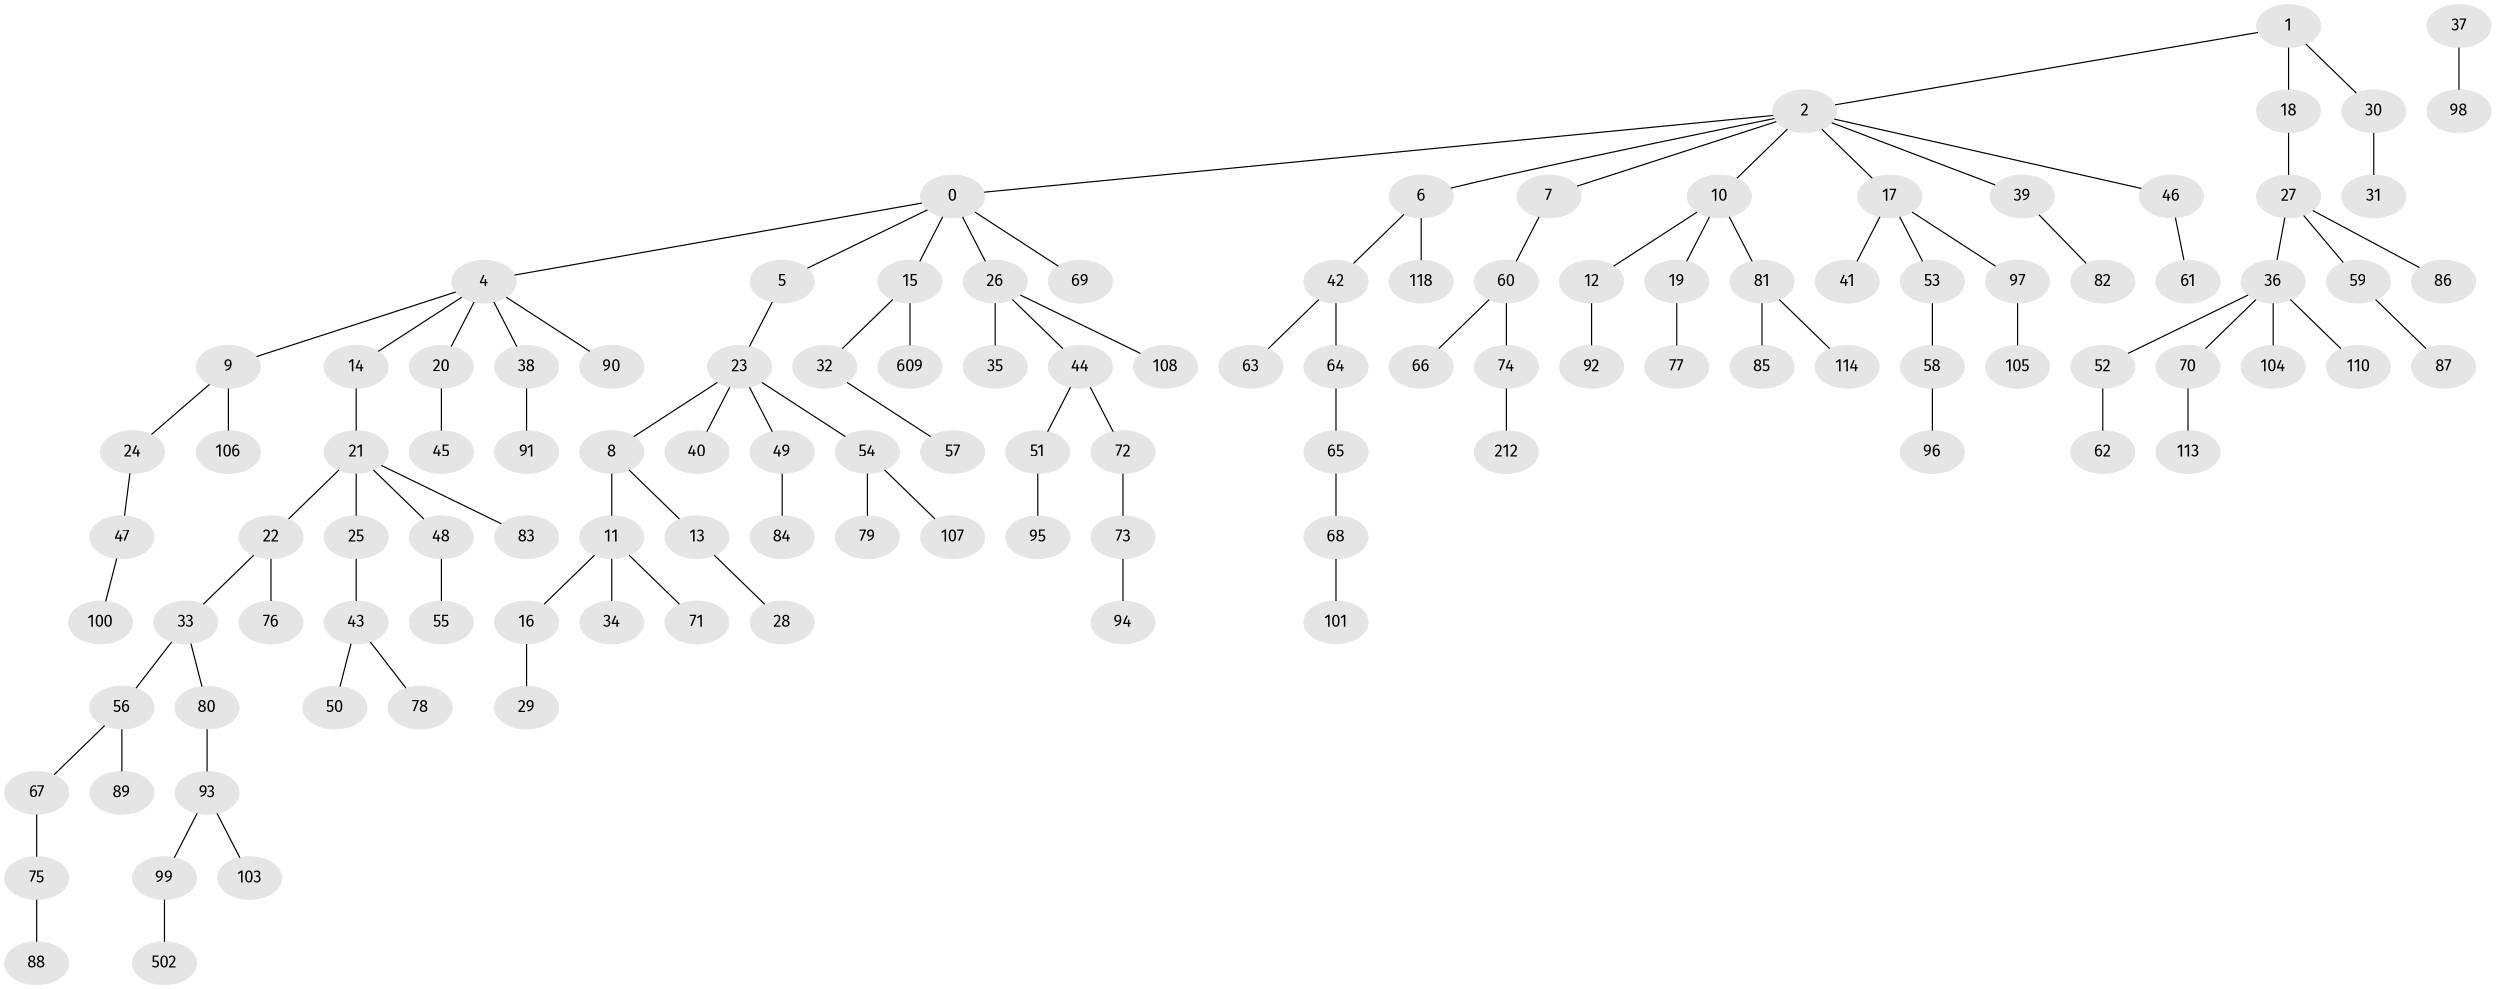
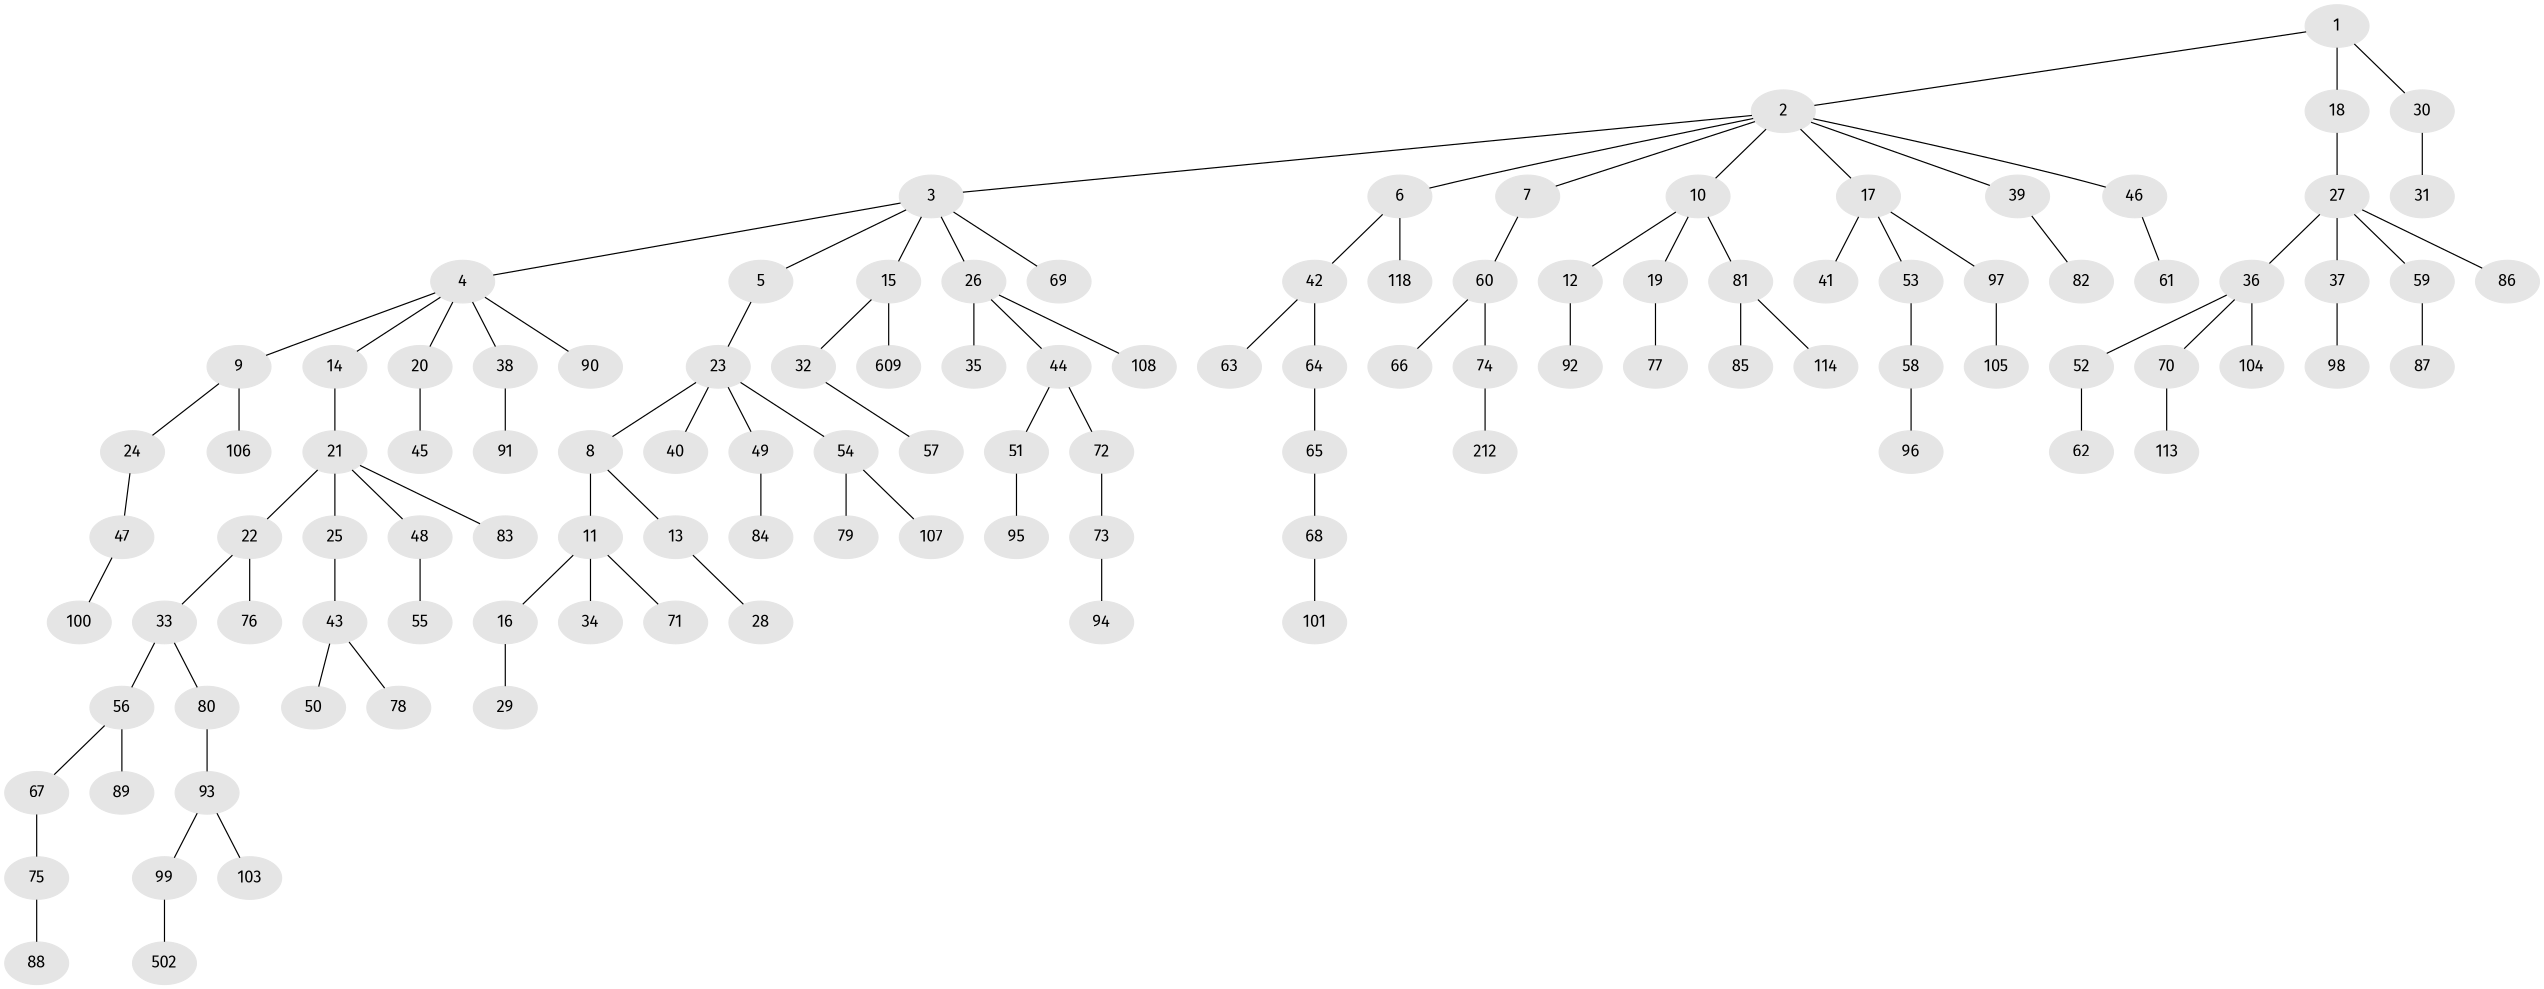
(953, 196) -> (931, 196)
none -> (2337, 239)
(2358, 367) -> none
